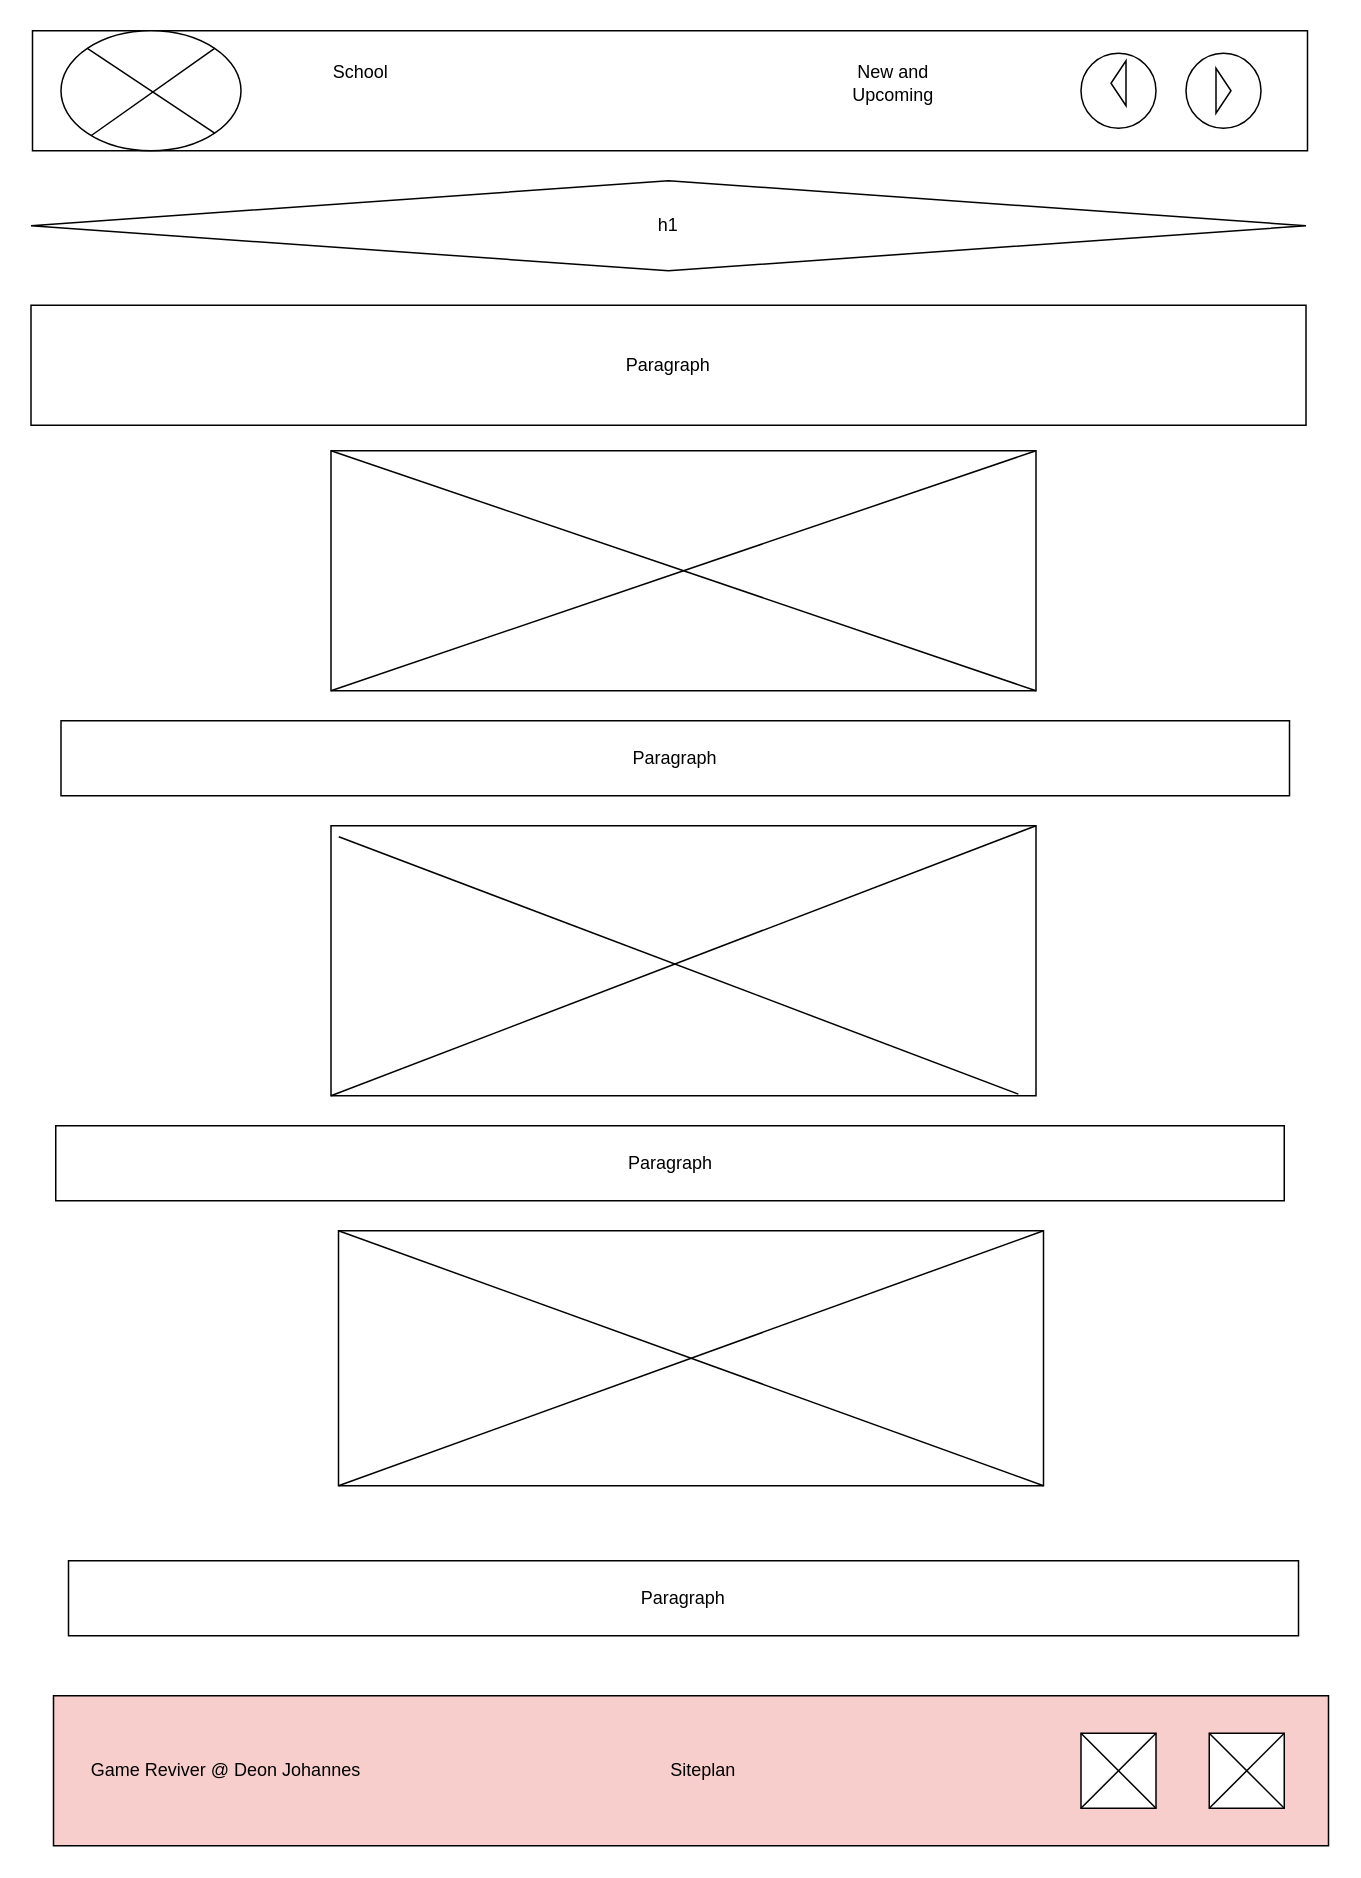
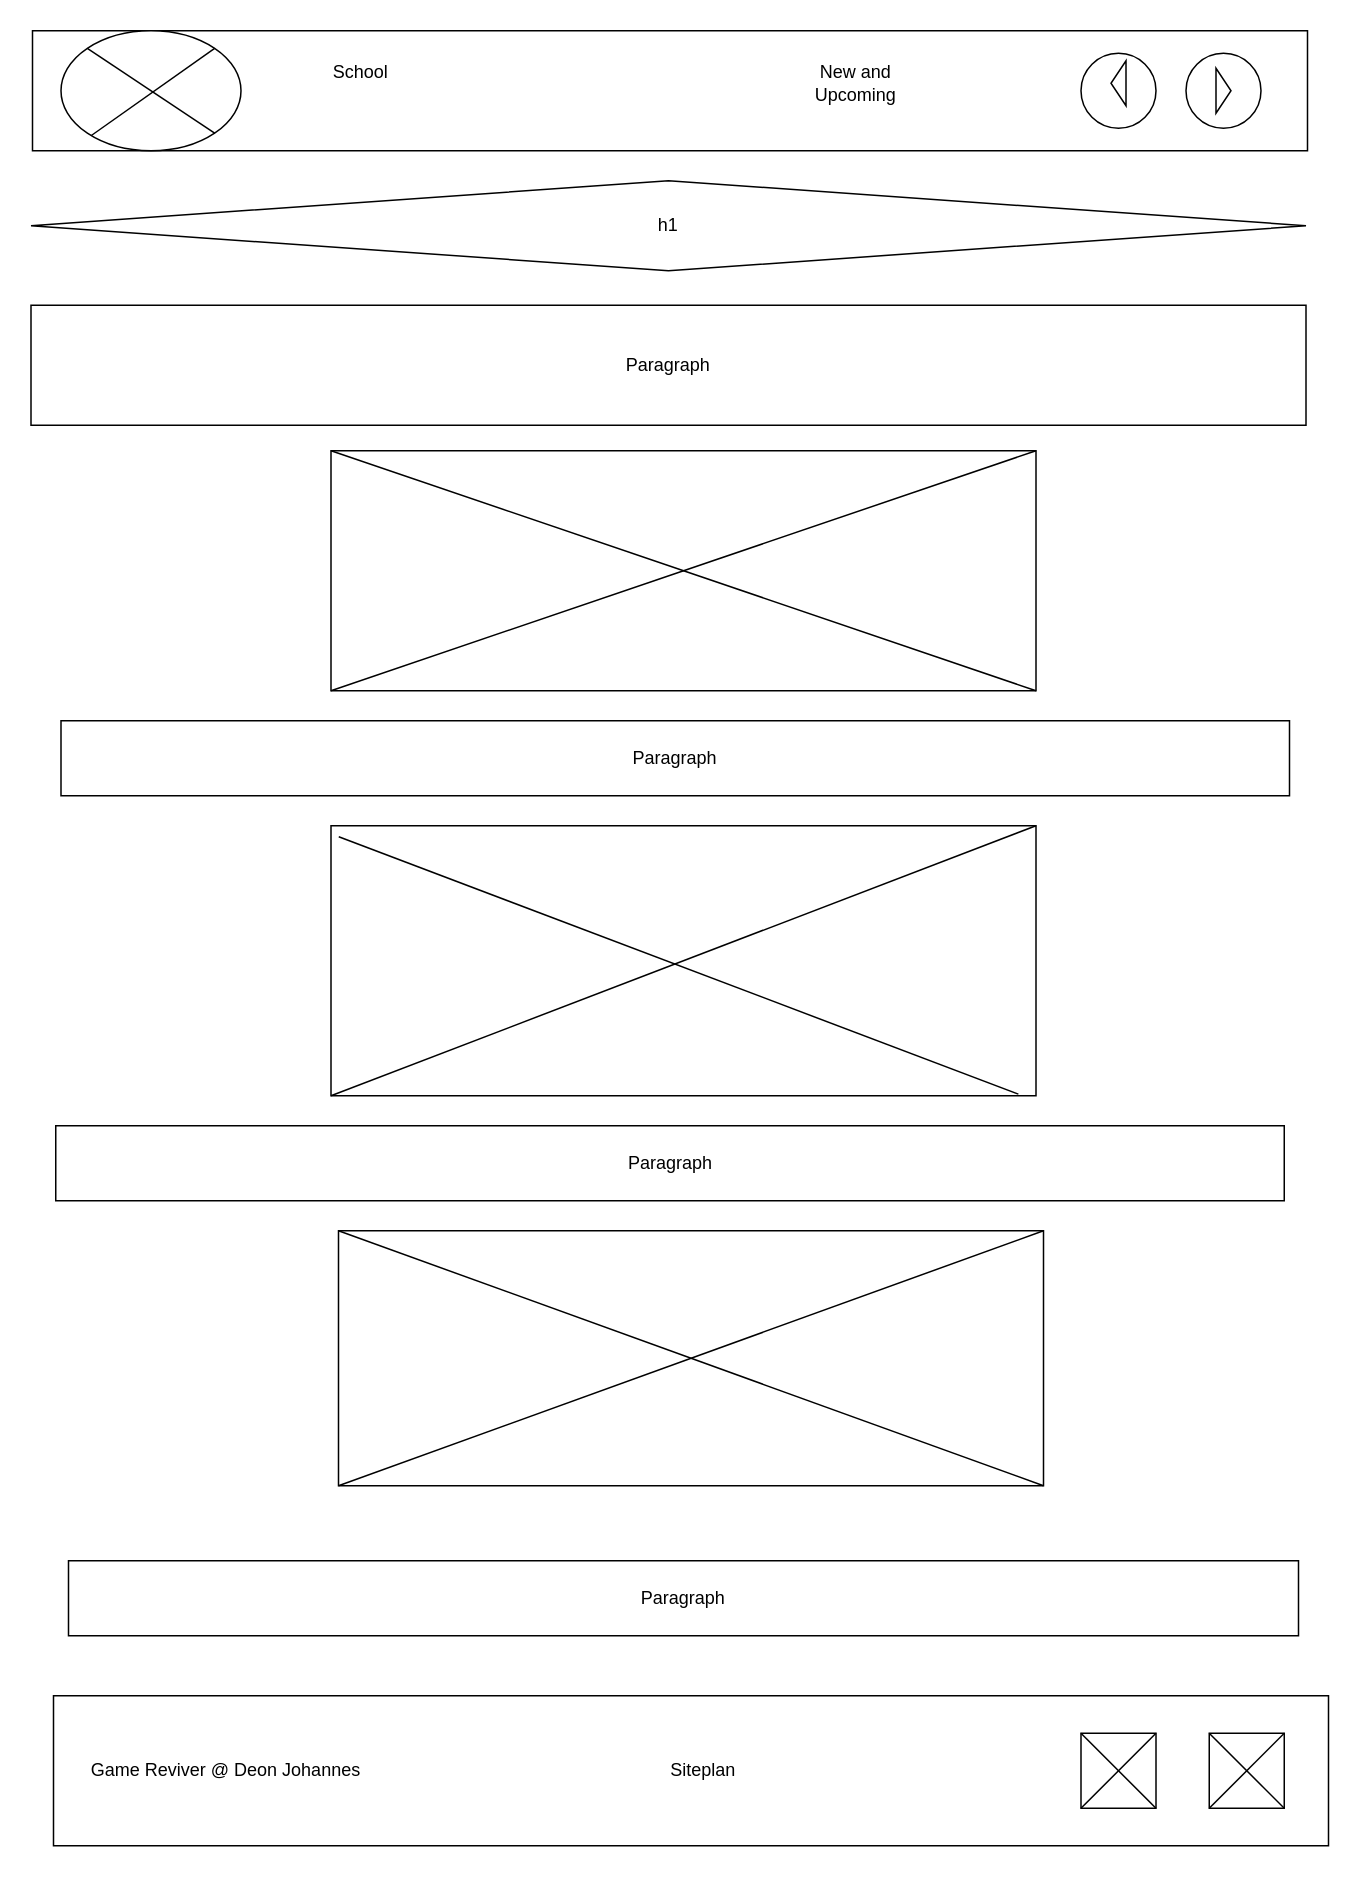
(893, 83) -> (856, 83)
(691, 1771) -> (691, 1771)
